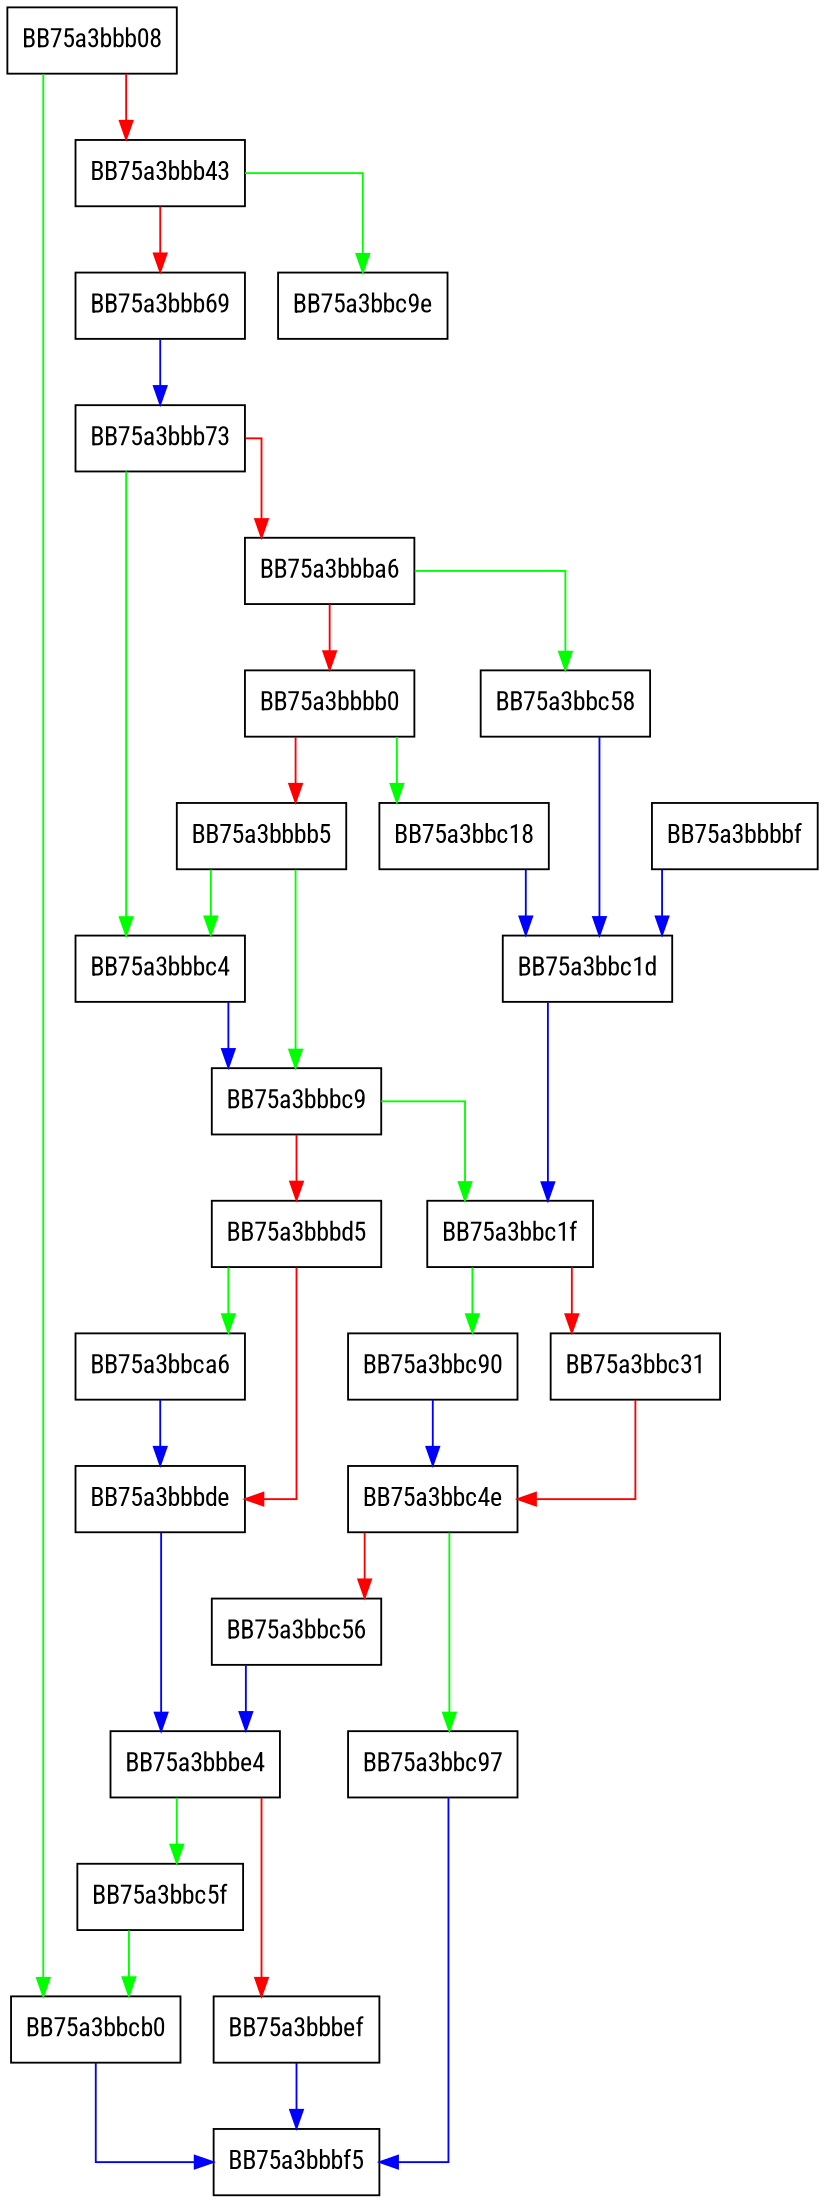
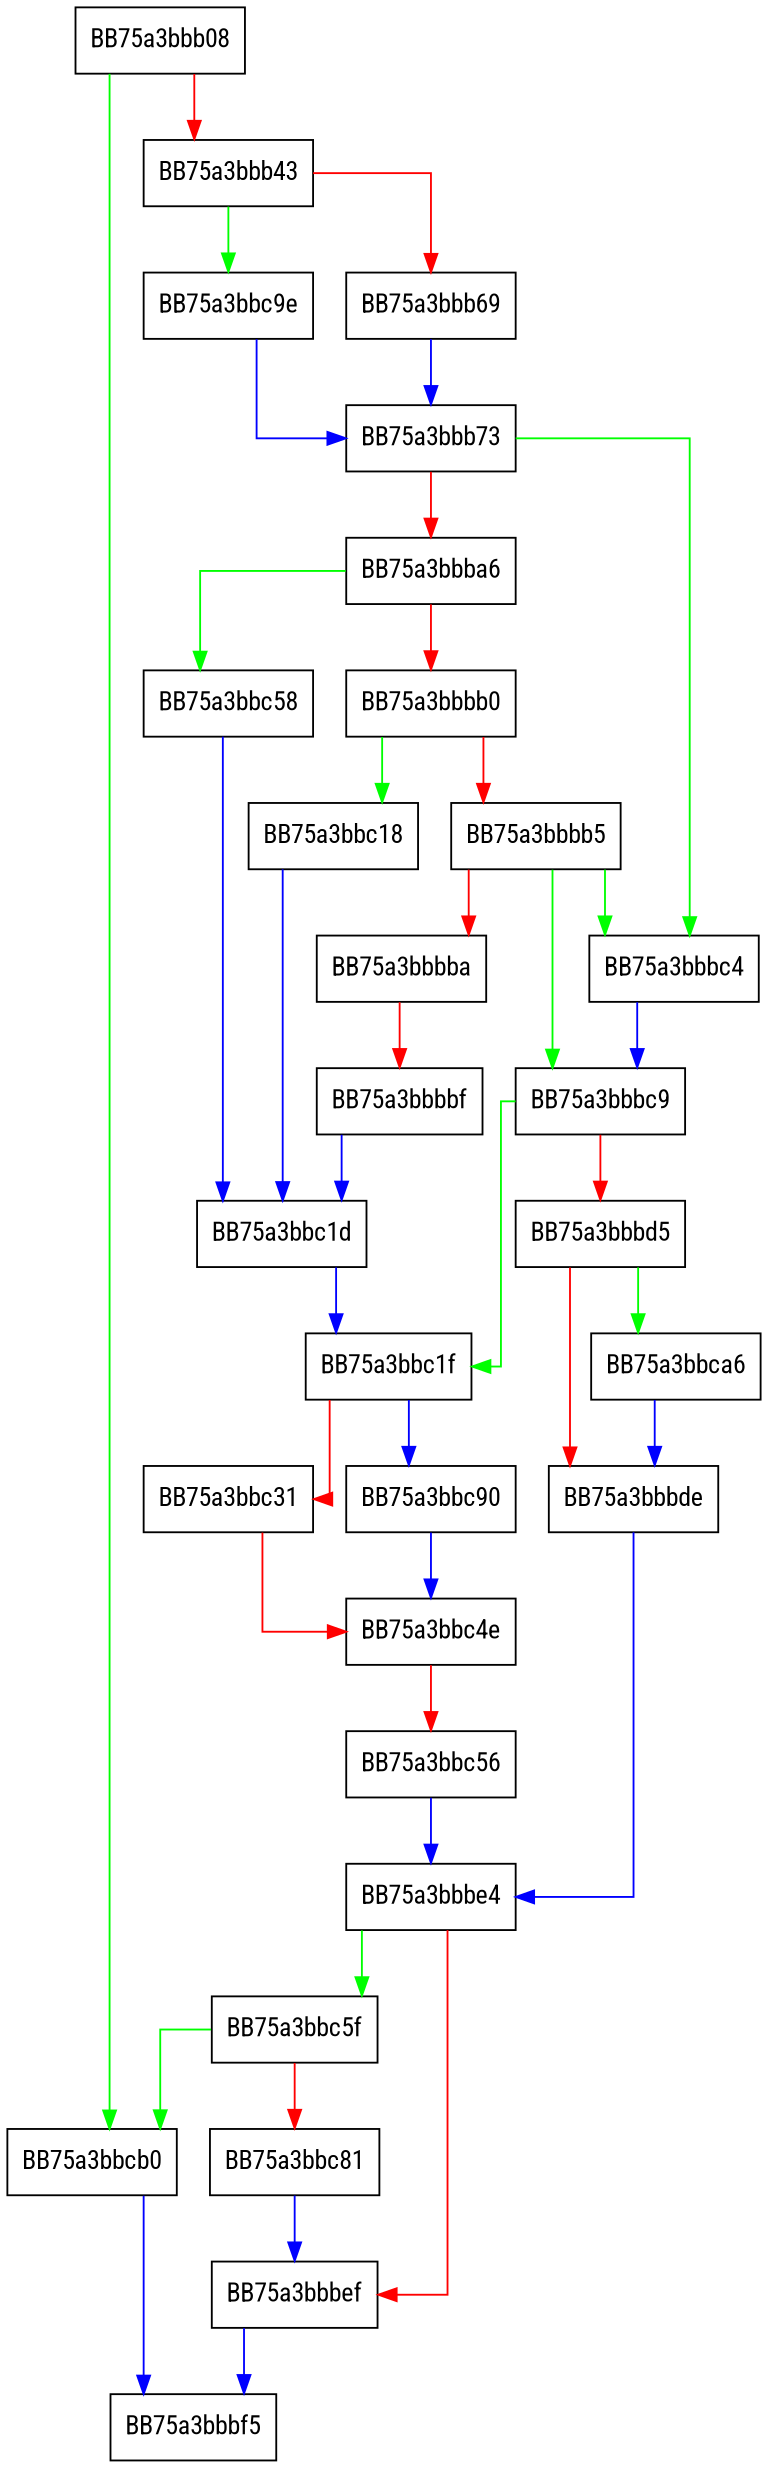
none -> (257, 424)
none -> (401, 969)
(472, 1291) -> (409, 1423)
(433, 1764) -> none
none -> (295, 2162)
